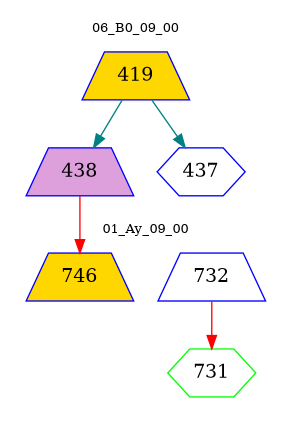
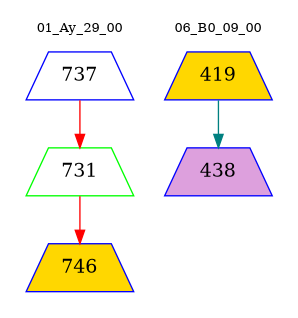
(201, 172) -> none
(80, 225) -> (80, 213)
(146, 230) -> (80, 29)
(212, 277) -> (80, 76)
(212, 373) -> (80, 172)
